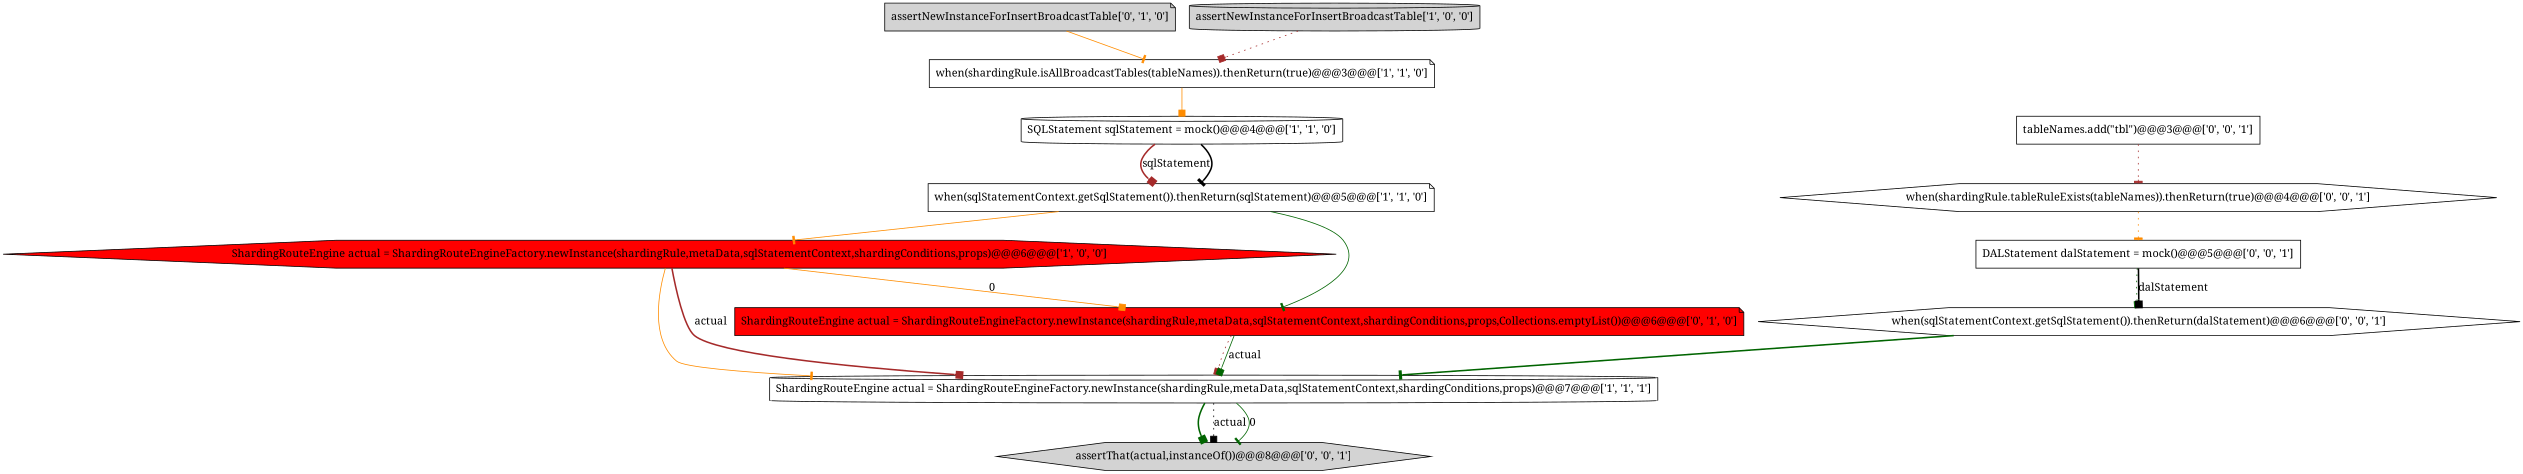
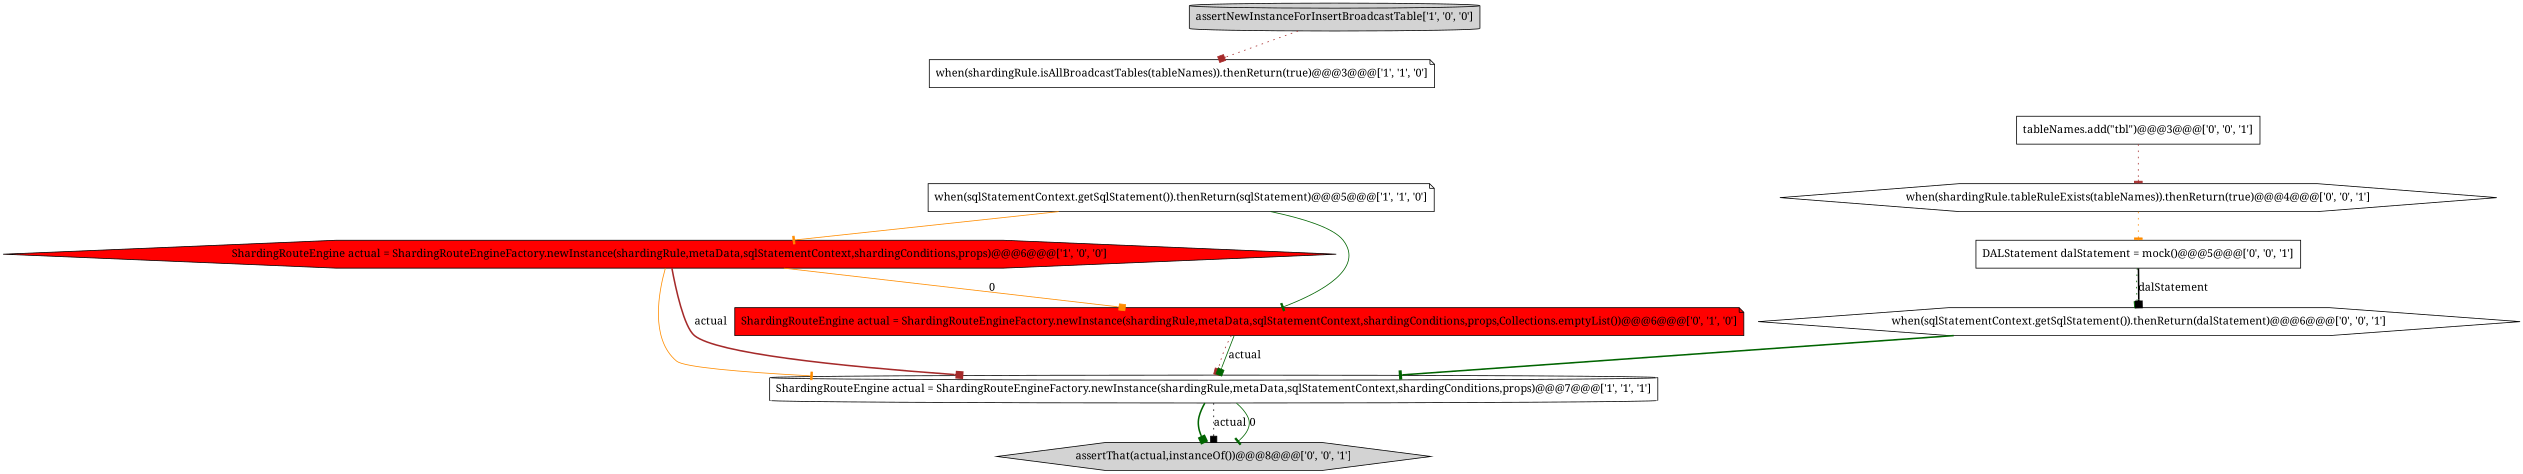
(1030, 17) -> none
(1182, 130) -> none
